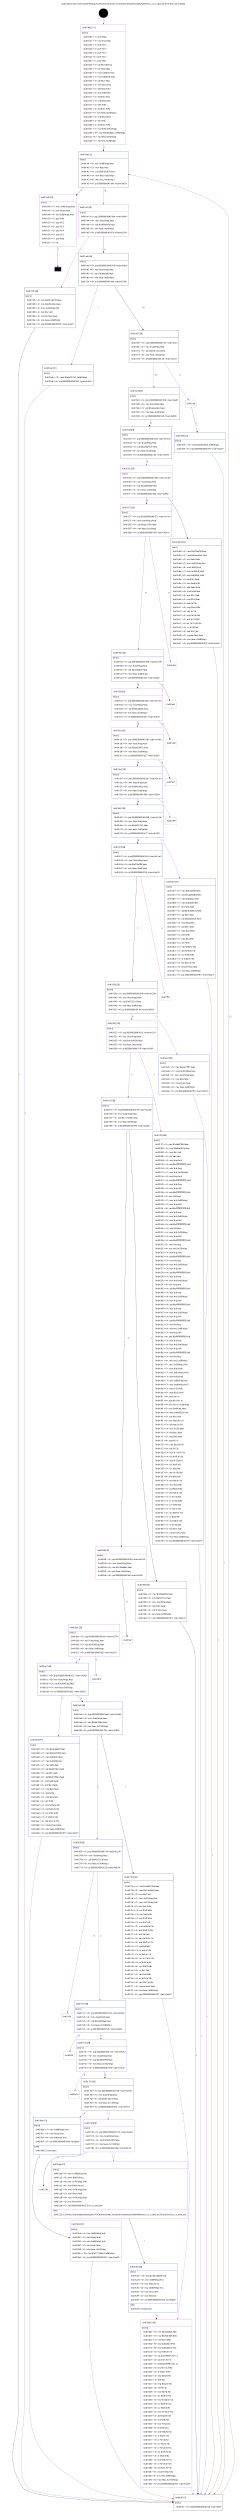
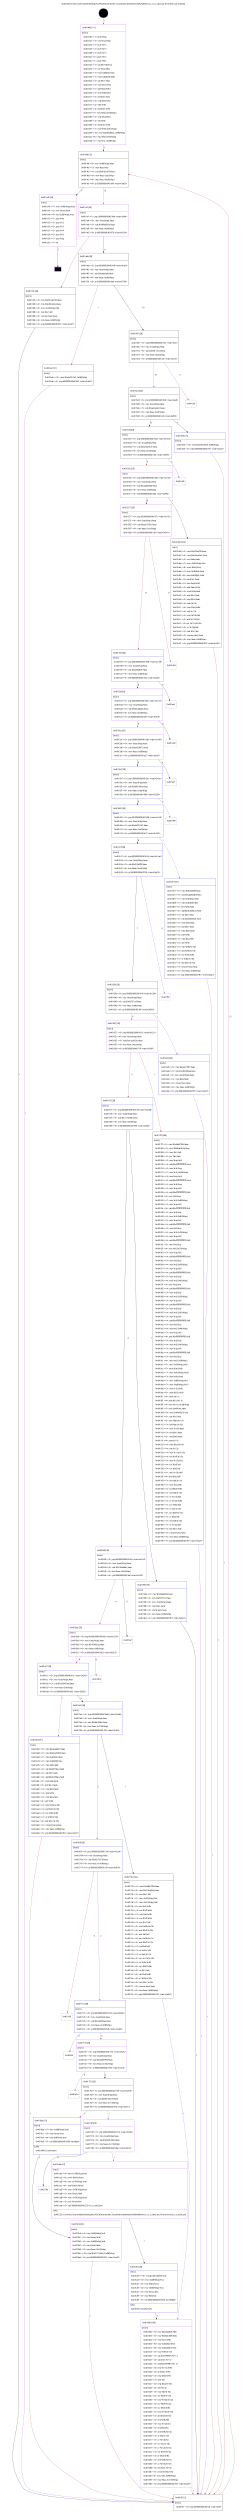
(194, 419) -> (180, 426)
none -> (180, 481)
none -> (108, 1601)
